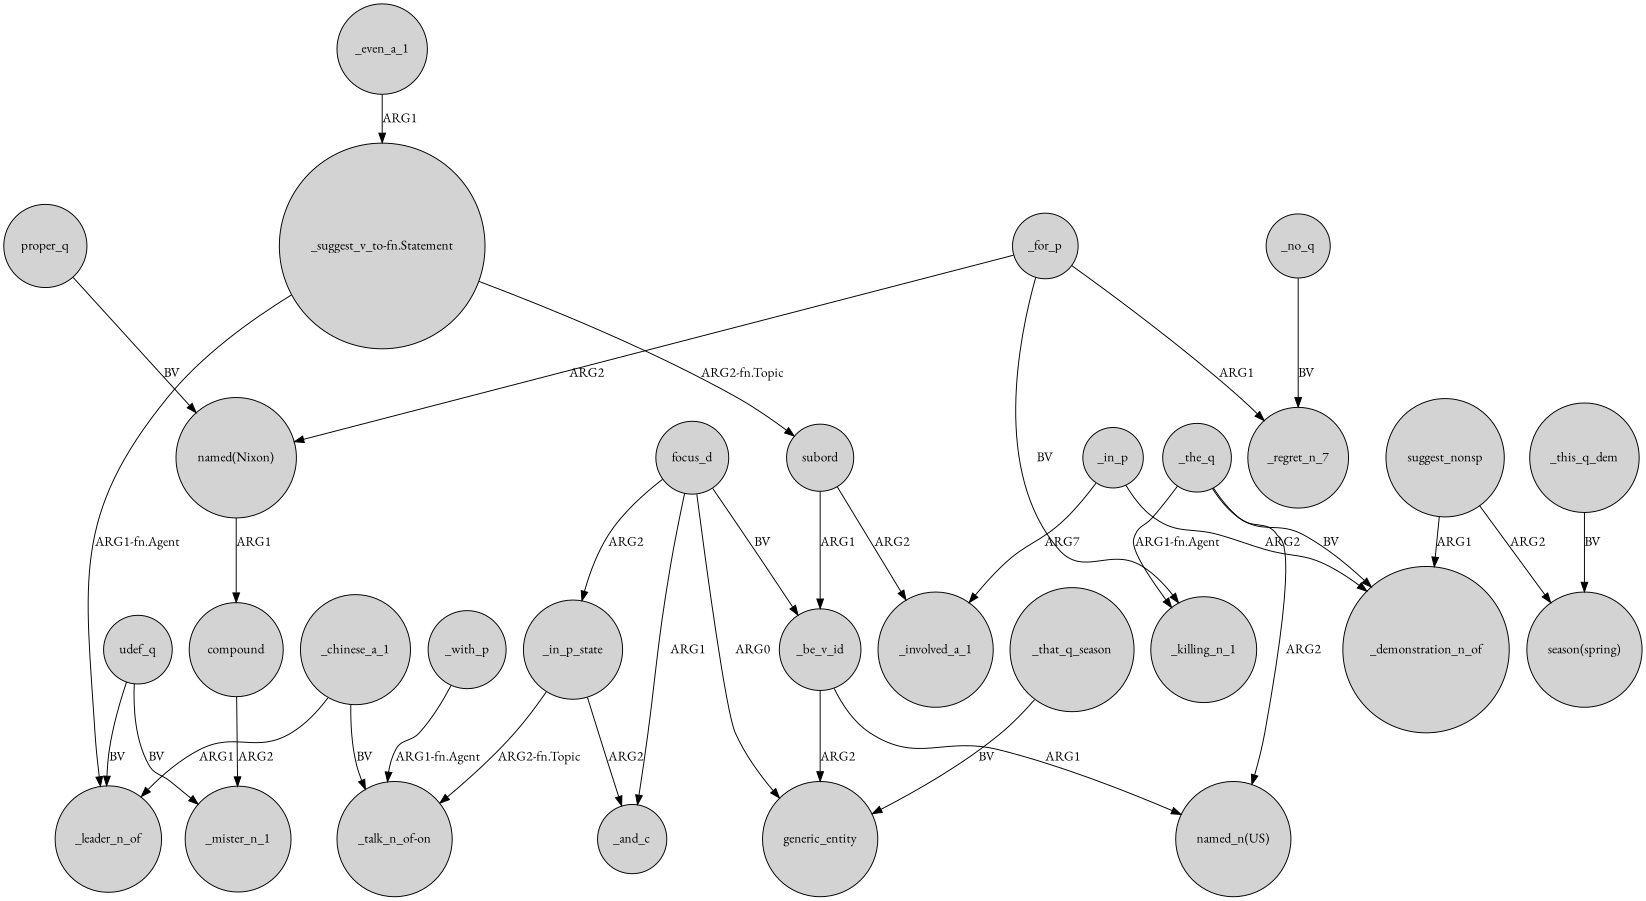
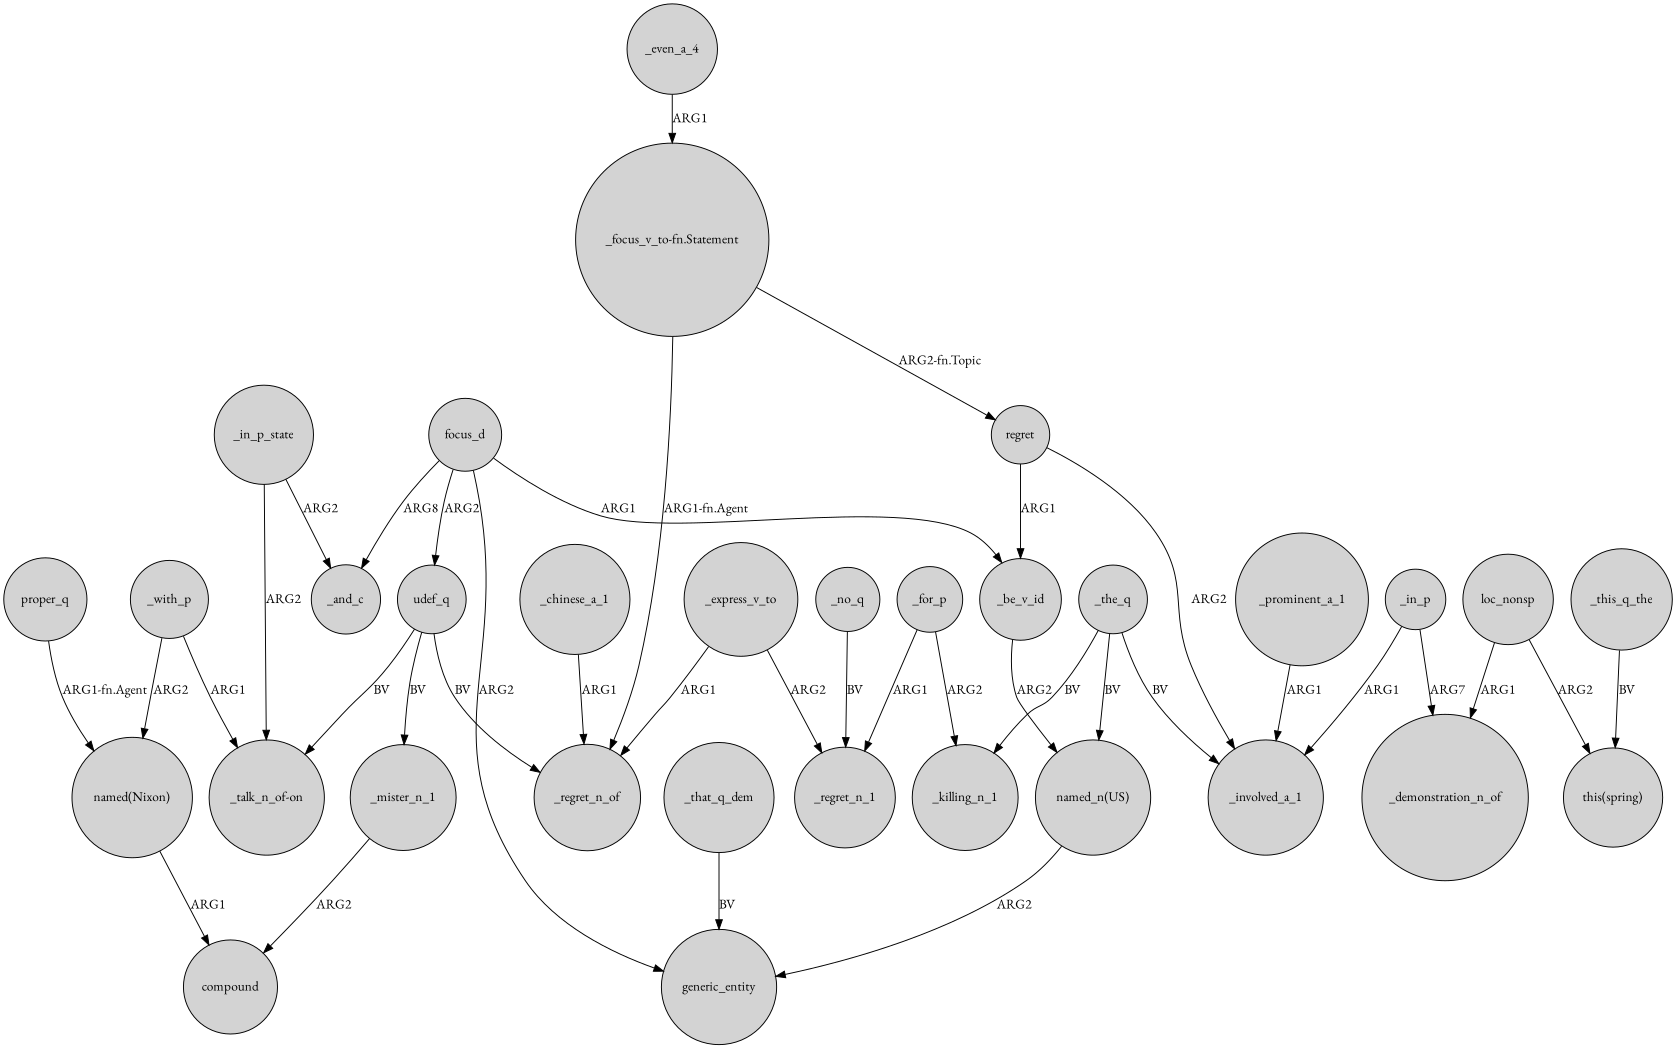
(382, 49) -> (672, 49)
(382, 246) -> (672, 240)
(659, 347) -> (153, 683)
(172, 373) -> (105, 690)
(820, 458) -> (1020, 435)
(1045, 458) -> (965, 690)
(1298, 458) -> (845, 798)
(1445, 458) -> (1508, 599)
(1584, 458) -> (1622, 599)
(613, 528) -> (442, 512)
(1289, 529) -> (1156, 703)
(763, 542) -> (618, 509)
(1062, 542) -> (1382, 690)
(1177, 542) -> (1073, 690)
(1282, 542) -> (1447, 690)
none -> (741, 599)
none -> (1302, 599)
(688, 650) -> (421, 509)
(753, 650) -> (496, 690)
(1072, 650) -> (719, 798)
(1303, 650) -> (1113, 690)
(1584, 650) -> (1613, 798)
(820, 731) -> (933, 930)
(237, 735) -> (321, 893)
(353, 743) -> (366, 691)
(438, 757) -> (228, 690)
(540, 757) -> (283, 599)
(1063, 757) -> (1034, 690)
(108, 839) -> (587, 798)
